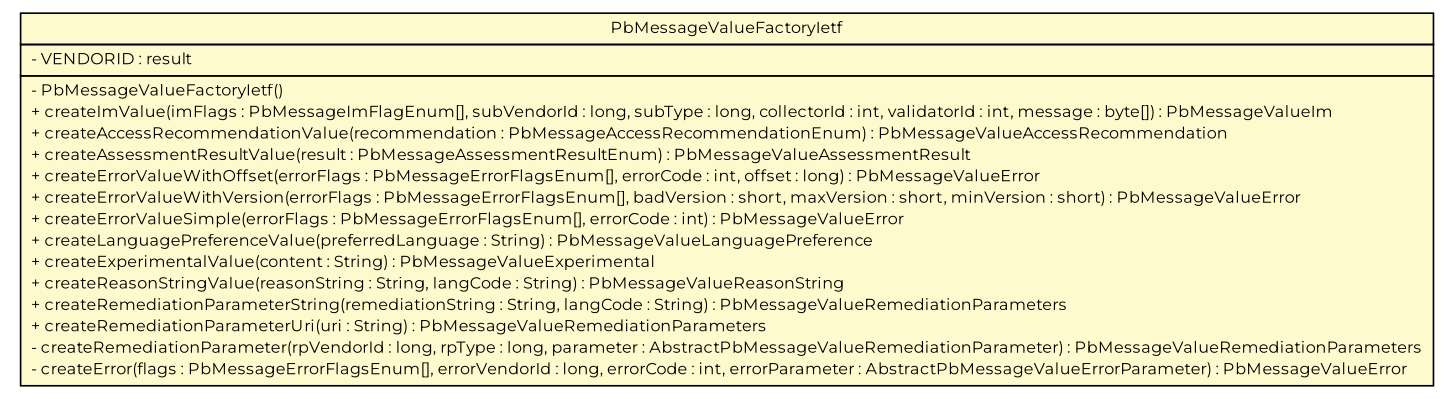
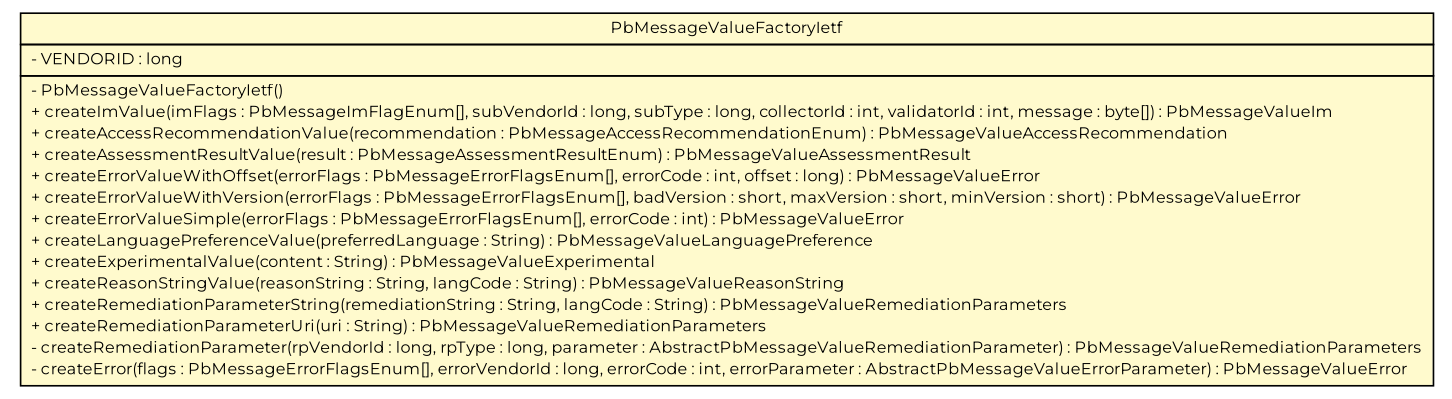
(112, 59) -> (107, 59)
